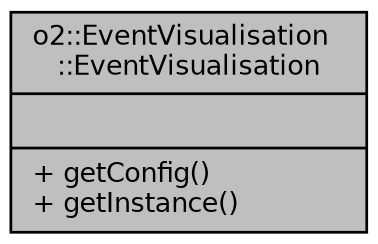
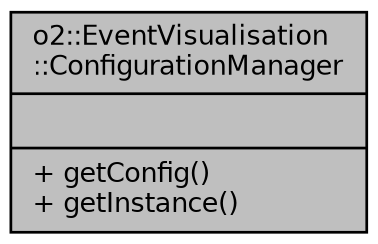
(189, 67) -> (189, 67)
